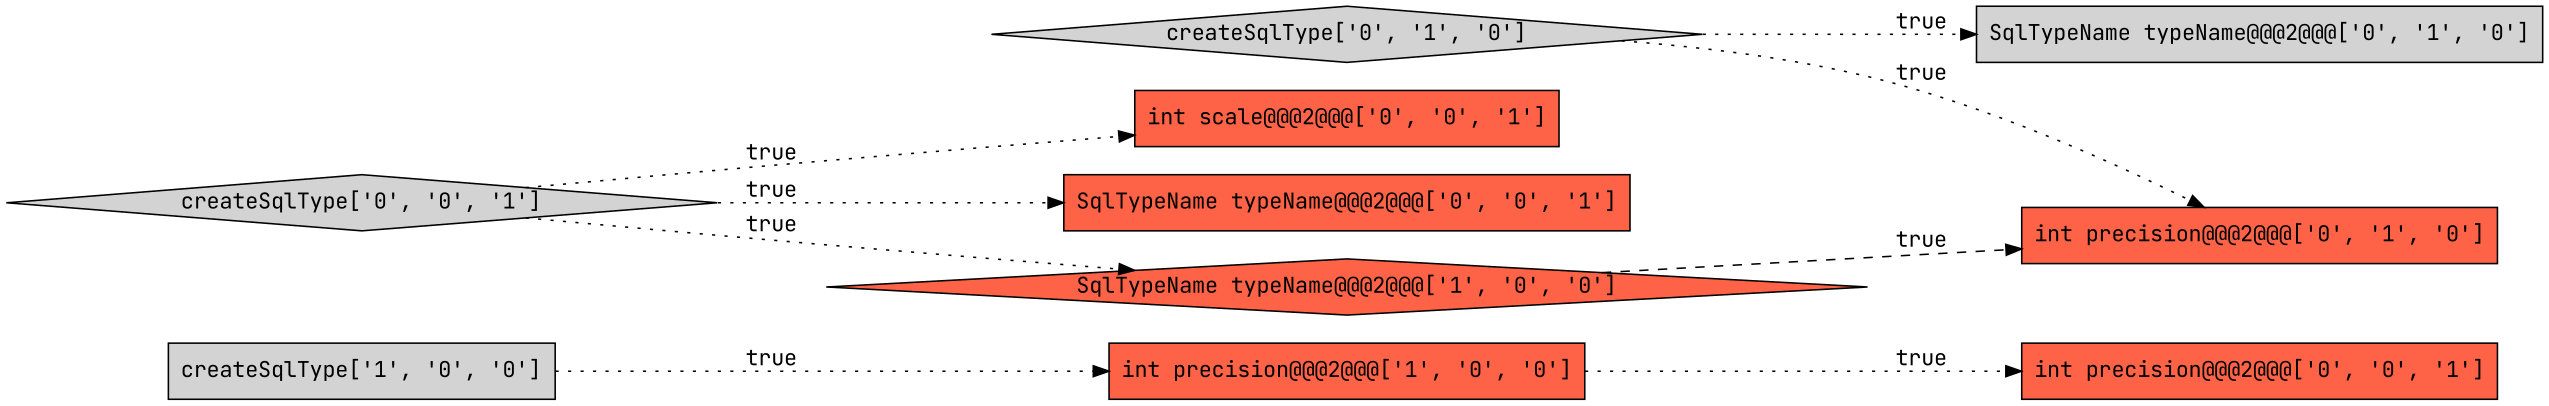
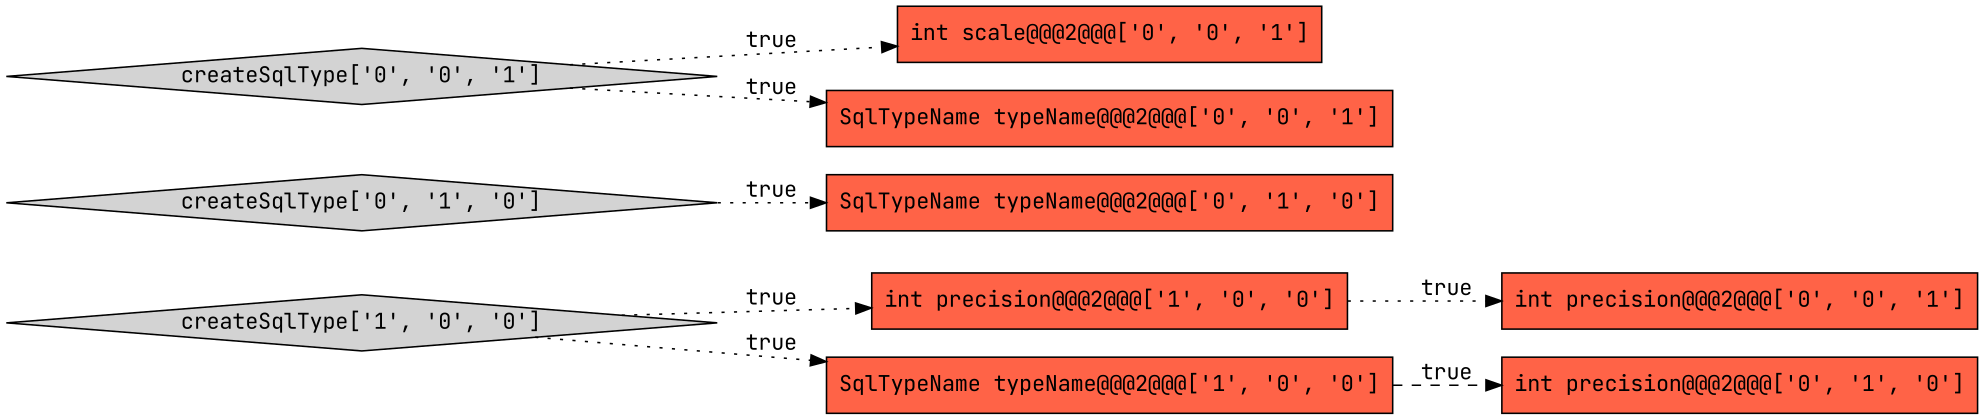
(2260, 34) -> (1110, 203)
(1914, 89) -> none
(822, 245) -> (673, 349)
(1347, 287) -> (1110, 385)
(362, 371) -> (362, 323)
